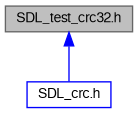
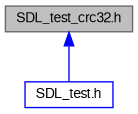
(69, 95) -> (69, 95)
